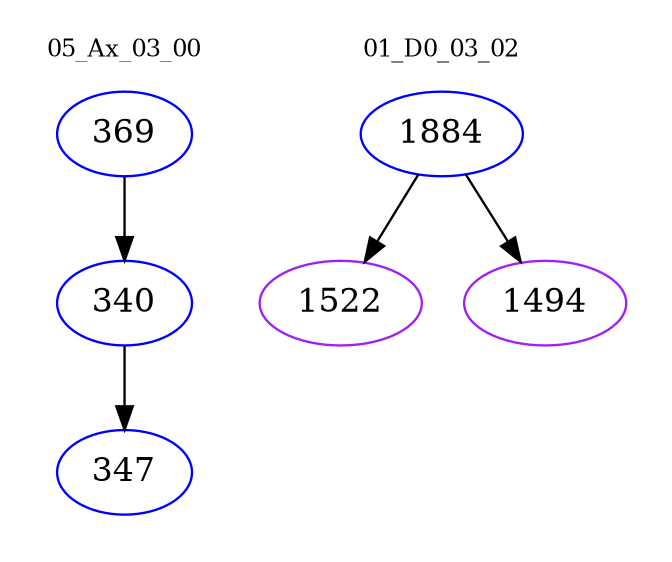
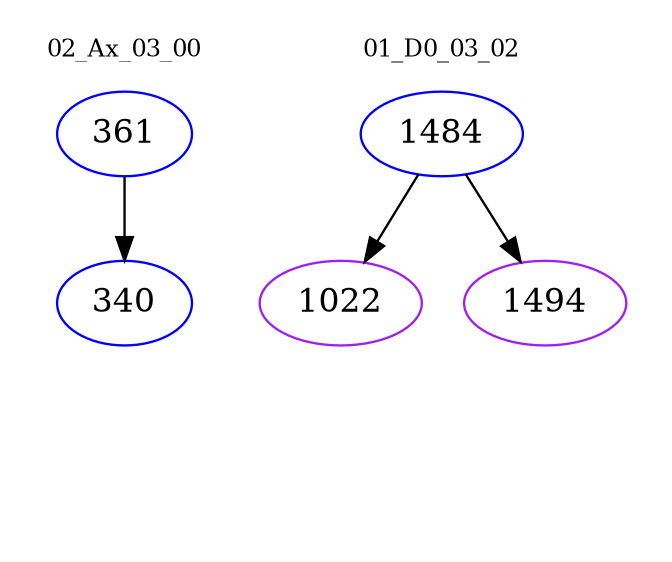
(125, 51) -> (125, 51)
(125, 134) -> (125, 134)
(442, 134) -> (442, 134)
(341, 303) -> (341, 303)
(125, 472) -> none
